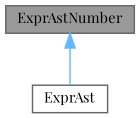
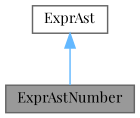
(70, 67) -> (70, 67)
